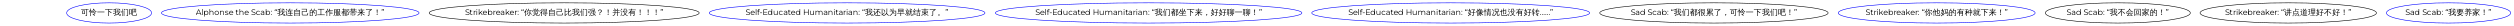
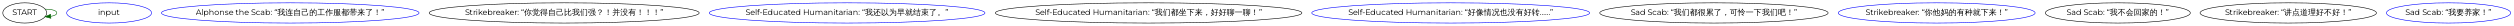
none -> (25, 13)
(109, 13) -> (109, 13)
(1149, 13) -> (1149, 13)
